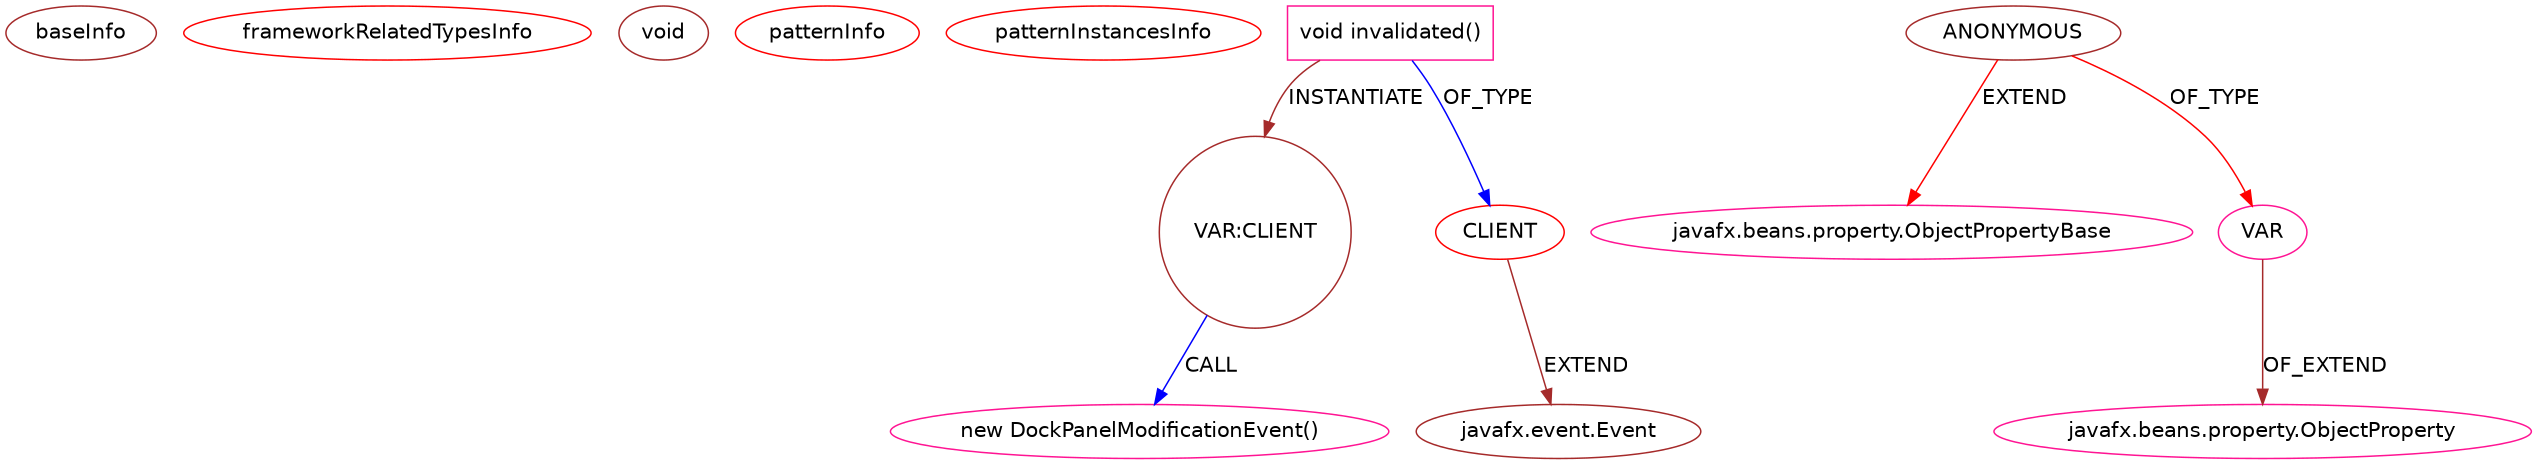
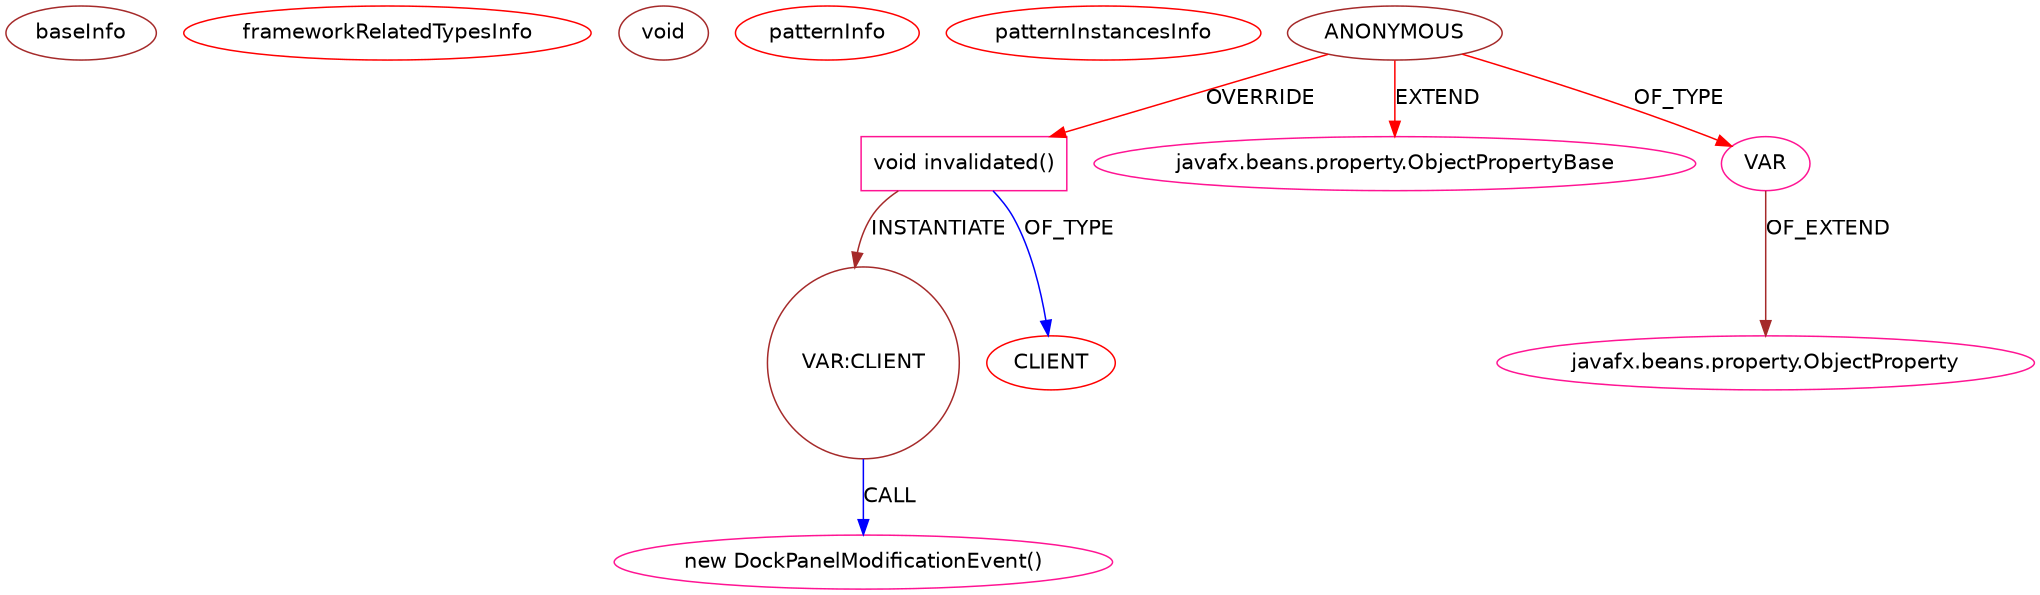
none -> (1197, 93)
(1558, 431) -> none
